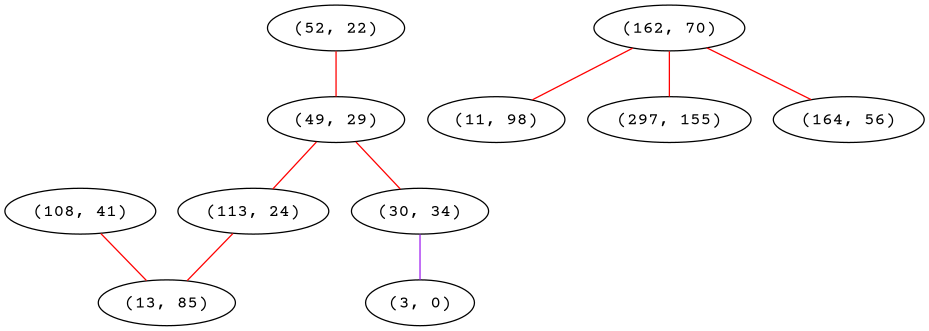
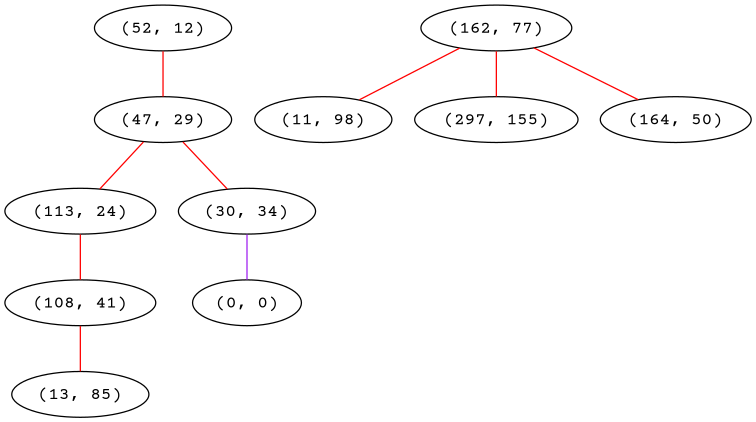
(336, 28) -> (163, 28)
(669, 28) -> (496, 28)
(336, 120) -> (163, 120)
(849, 120) -> (676, 120)
(210, 257) -> (80, 257)
(420, 303) -> (247, 303)
